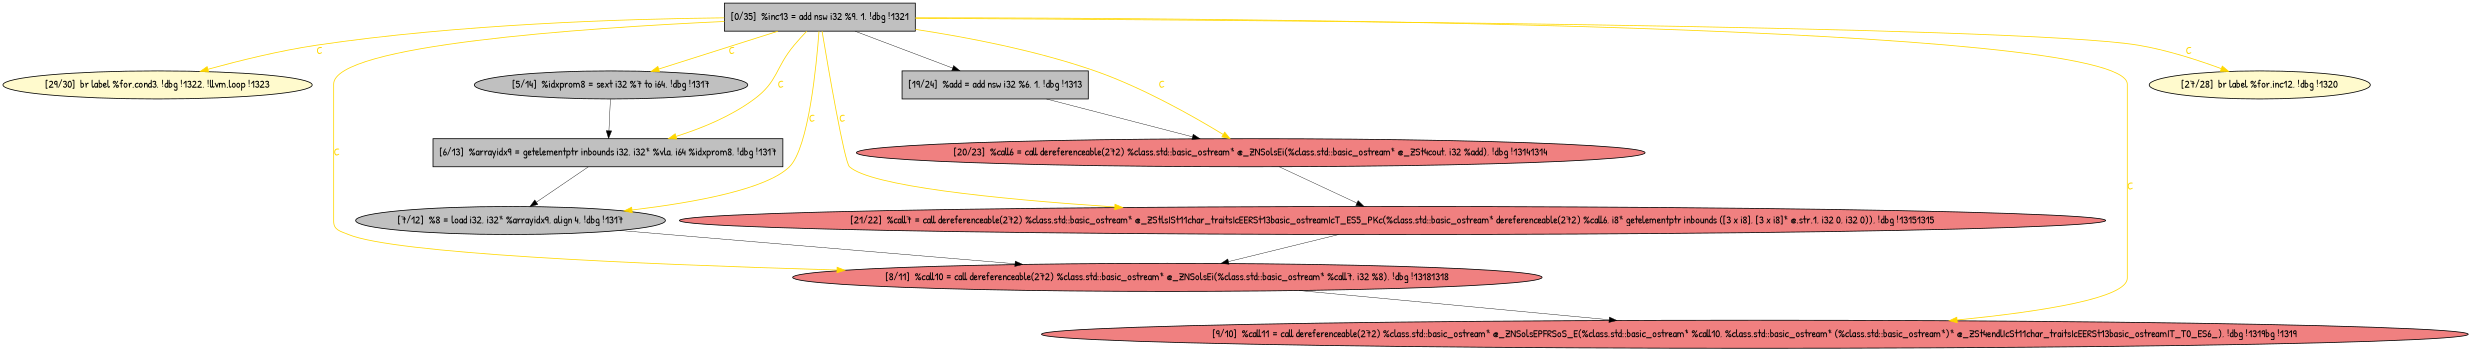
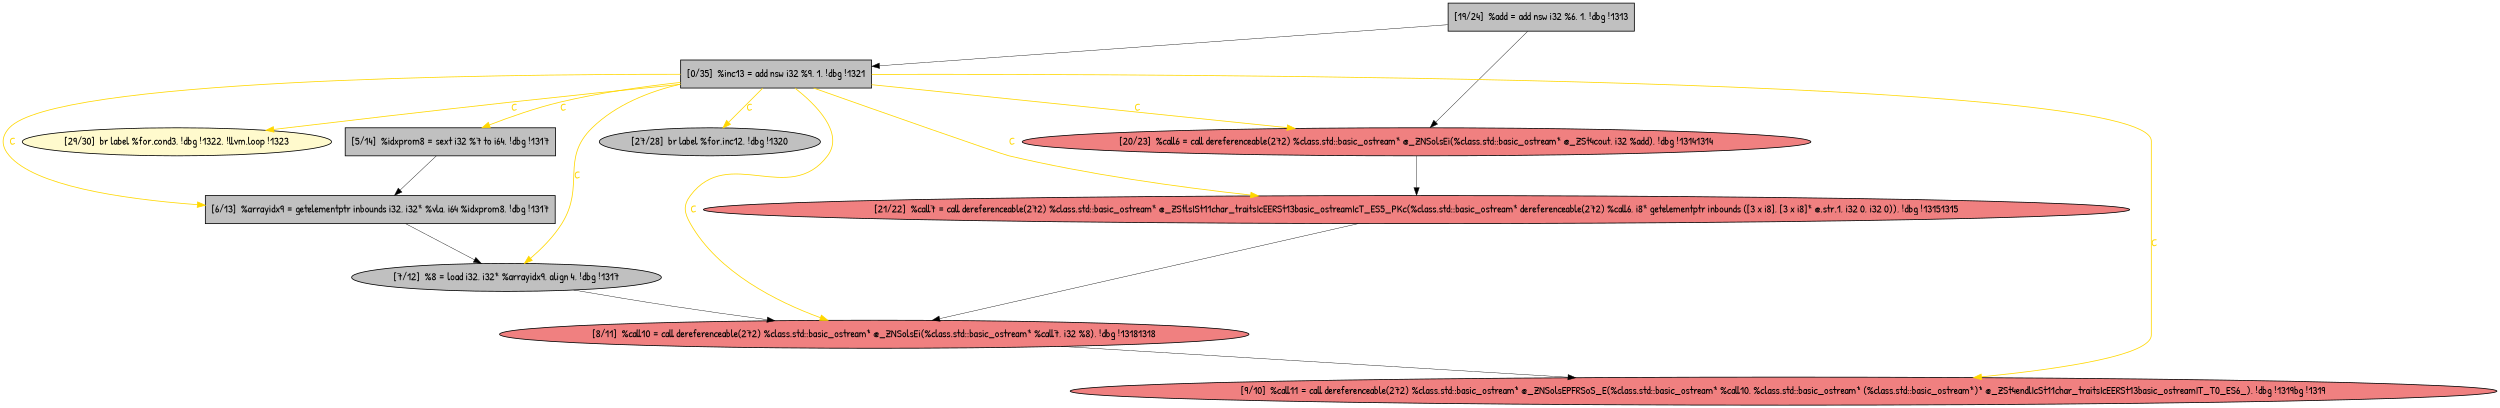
(904, 50) -> (1164, 45)
(611, 85) -> (450, 142)
(2260, 85) -> (710, 142)
